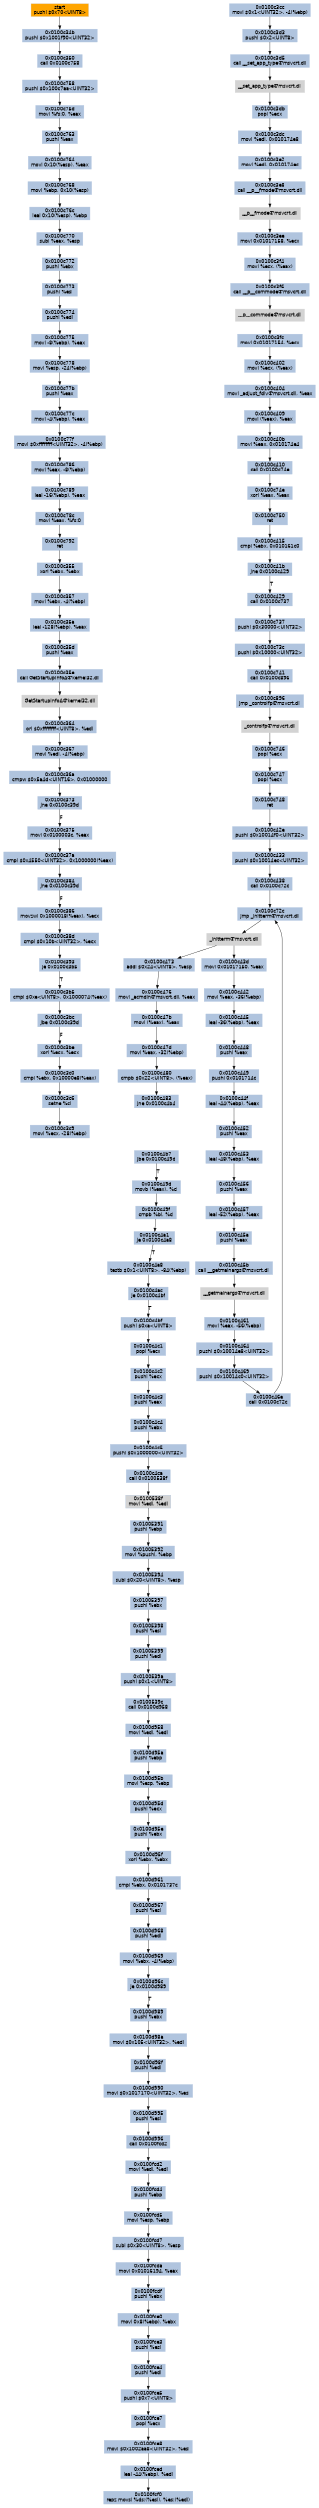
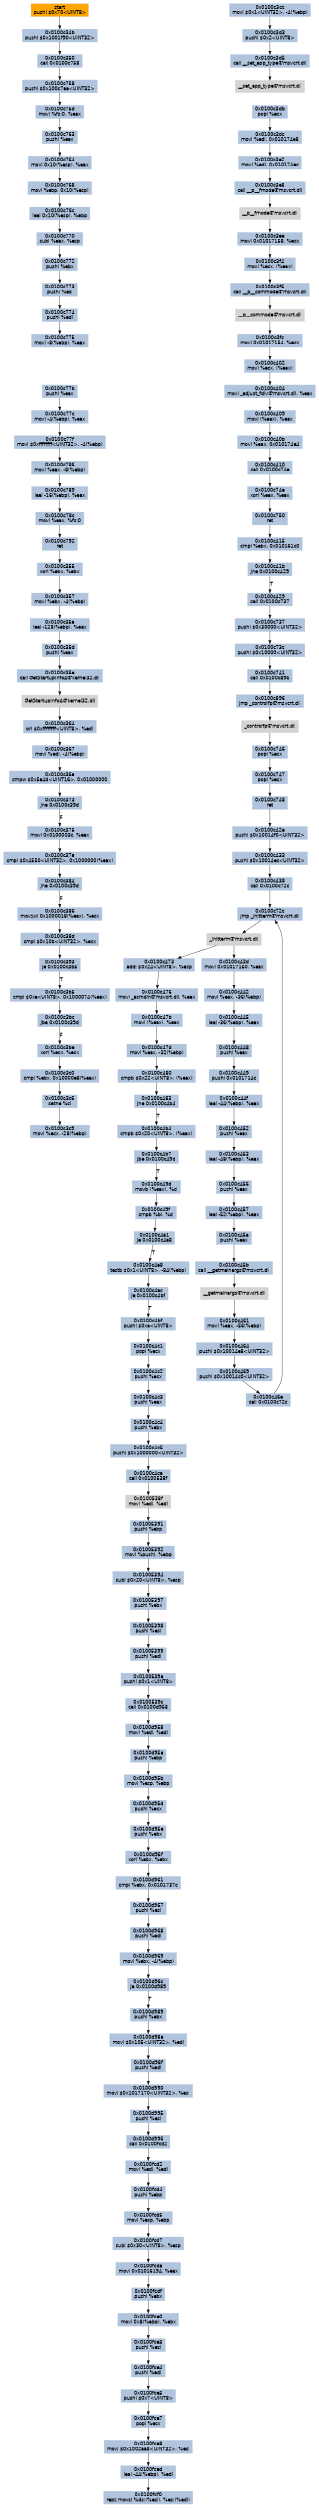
(270, 97) -> none
(60, 366) -> none
none -> (156, 1132)
